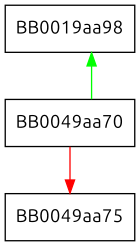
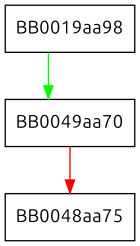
(92, 83) -> (48, 69)
(70, 217) -> (70, 217)
